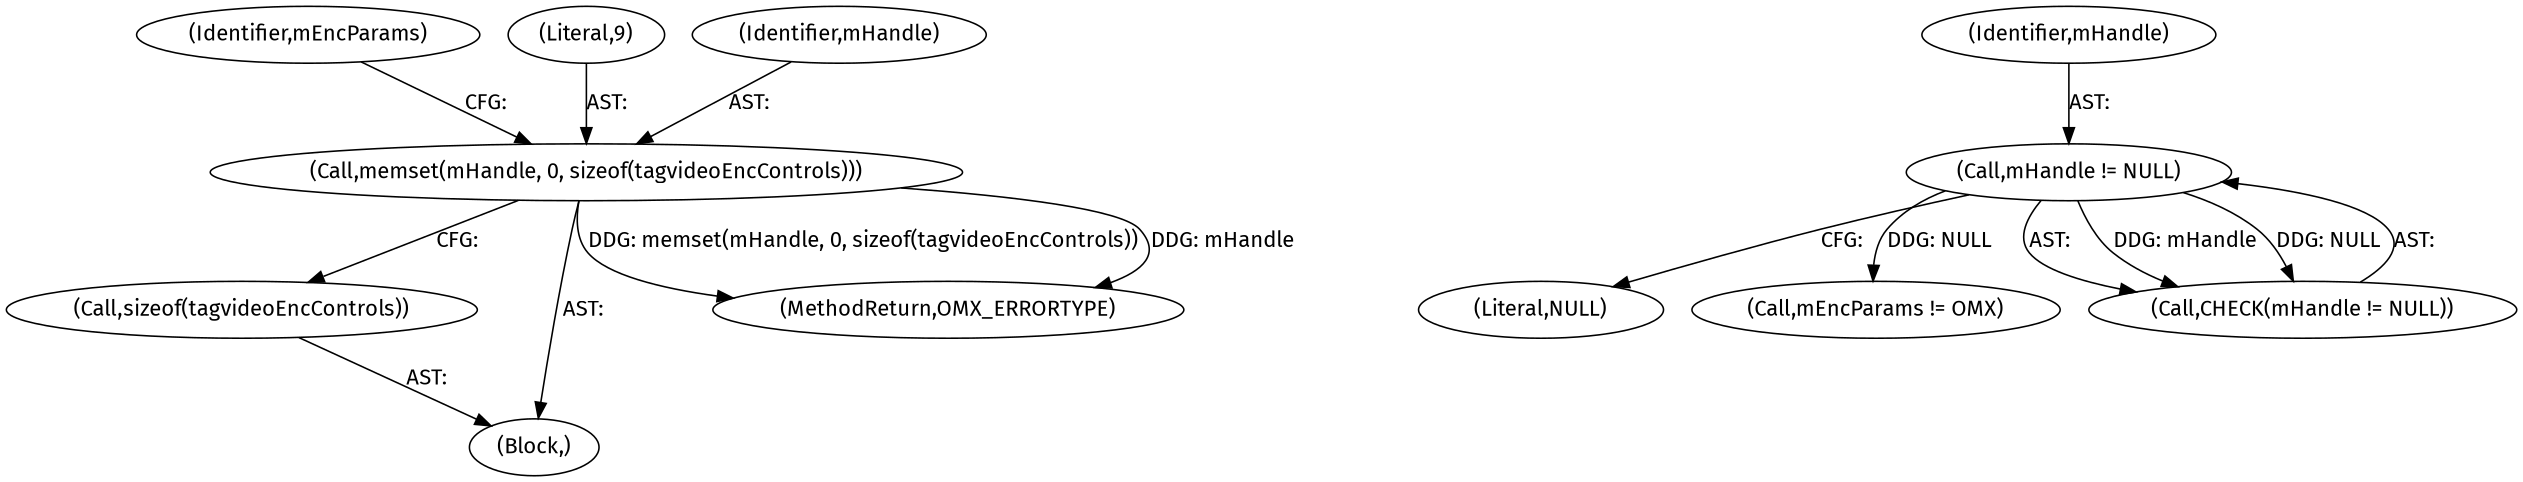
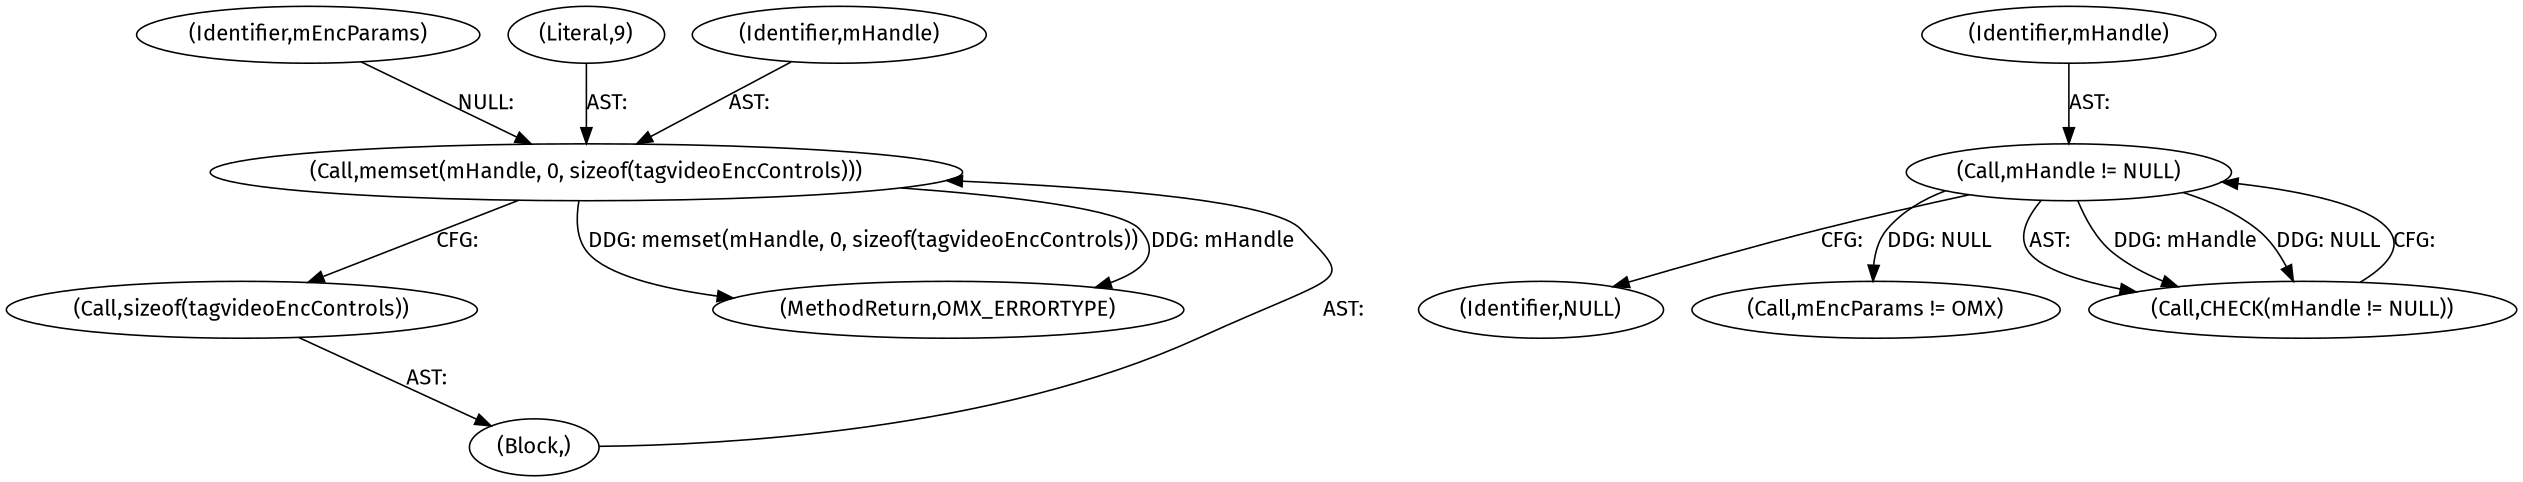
(489, 104) -> (489, 104)
(2417, 241) -> (2417, 241)
(558, 301) -> (1168, 350)
(1541, 310) -> (1541, 310)
